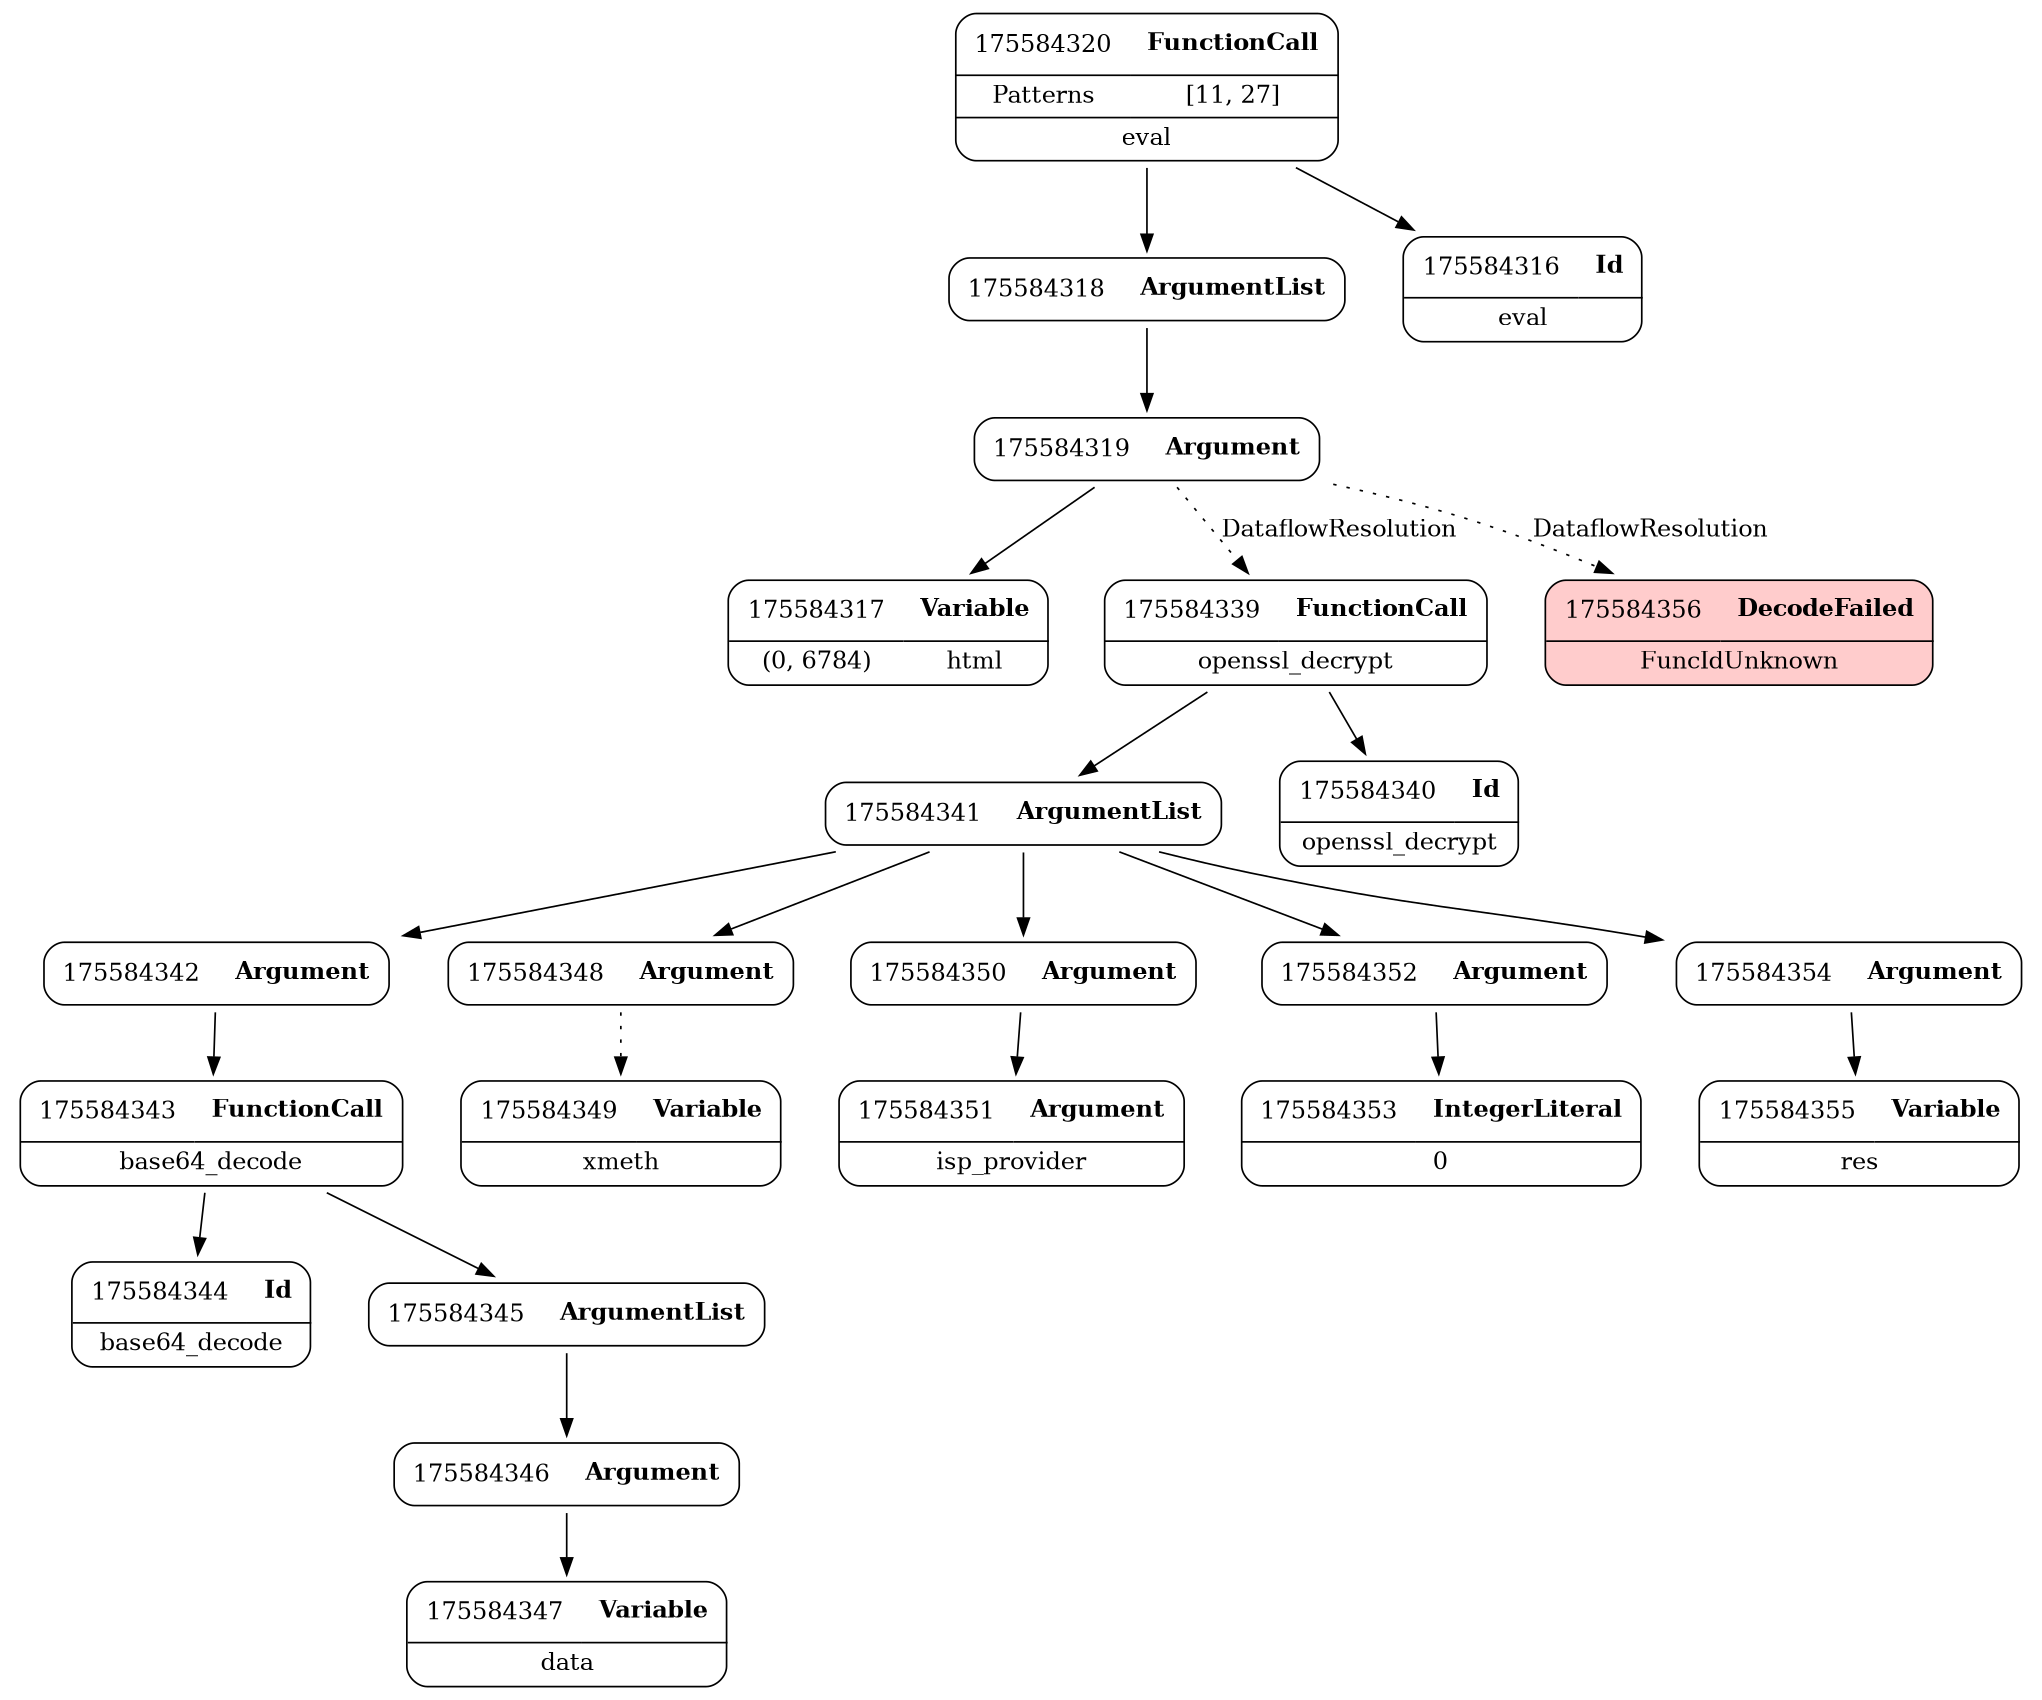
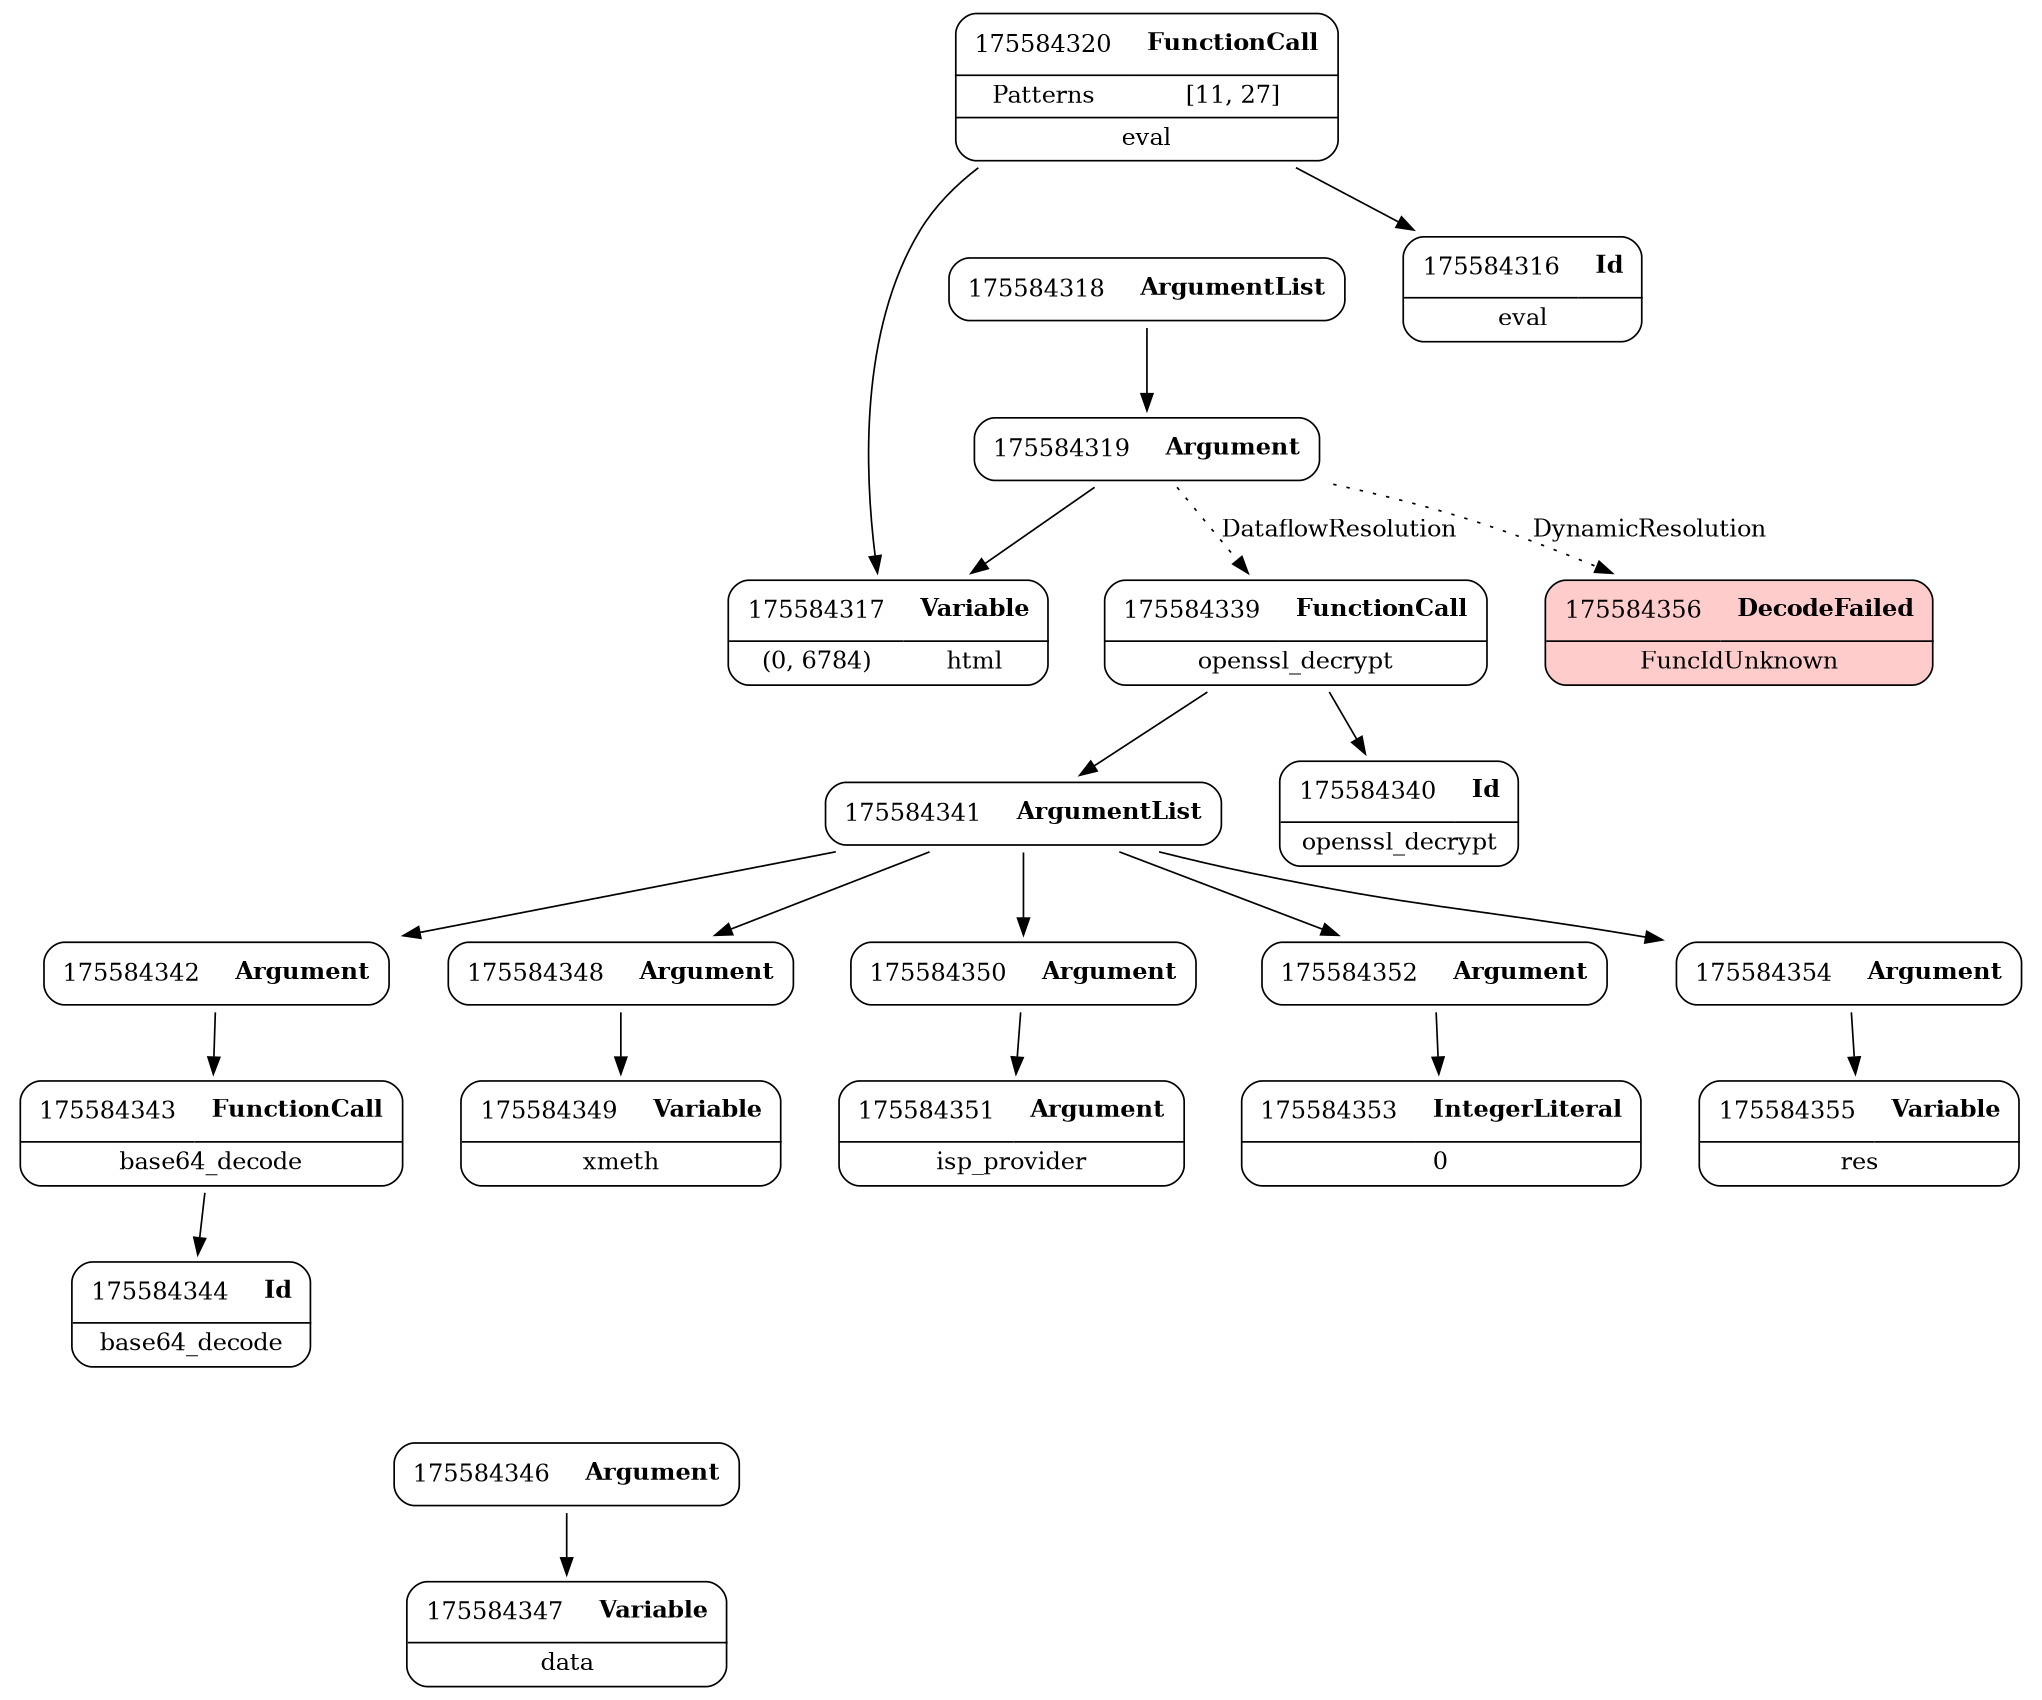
(1147, 201) -> (878, 347)
(1650, 530) -> (1650, 530)
(621, 1035) -> (621, 1035)
(567, 1314) -> none
